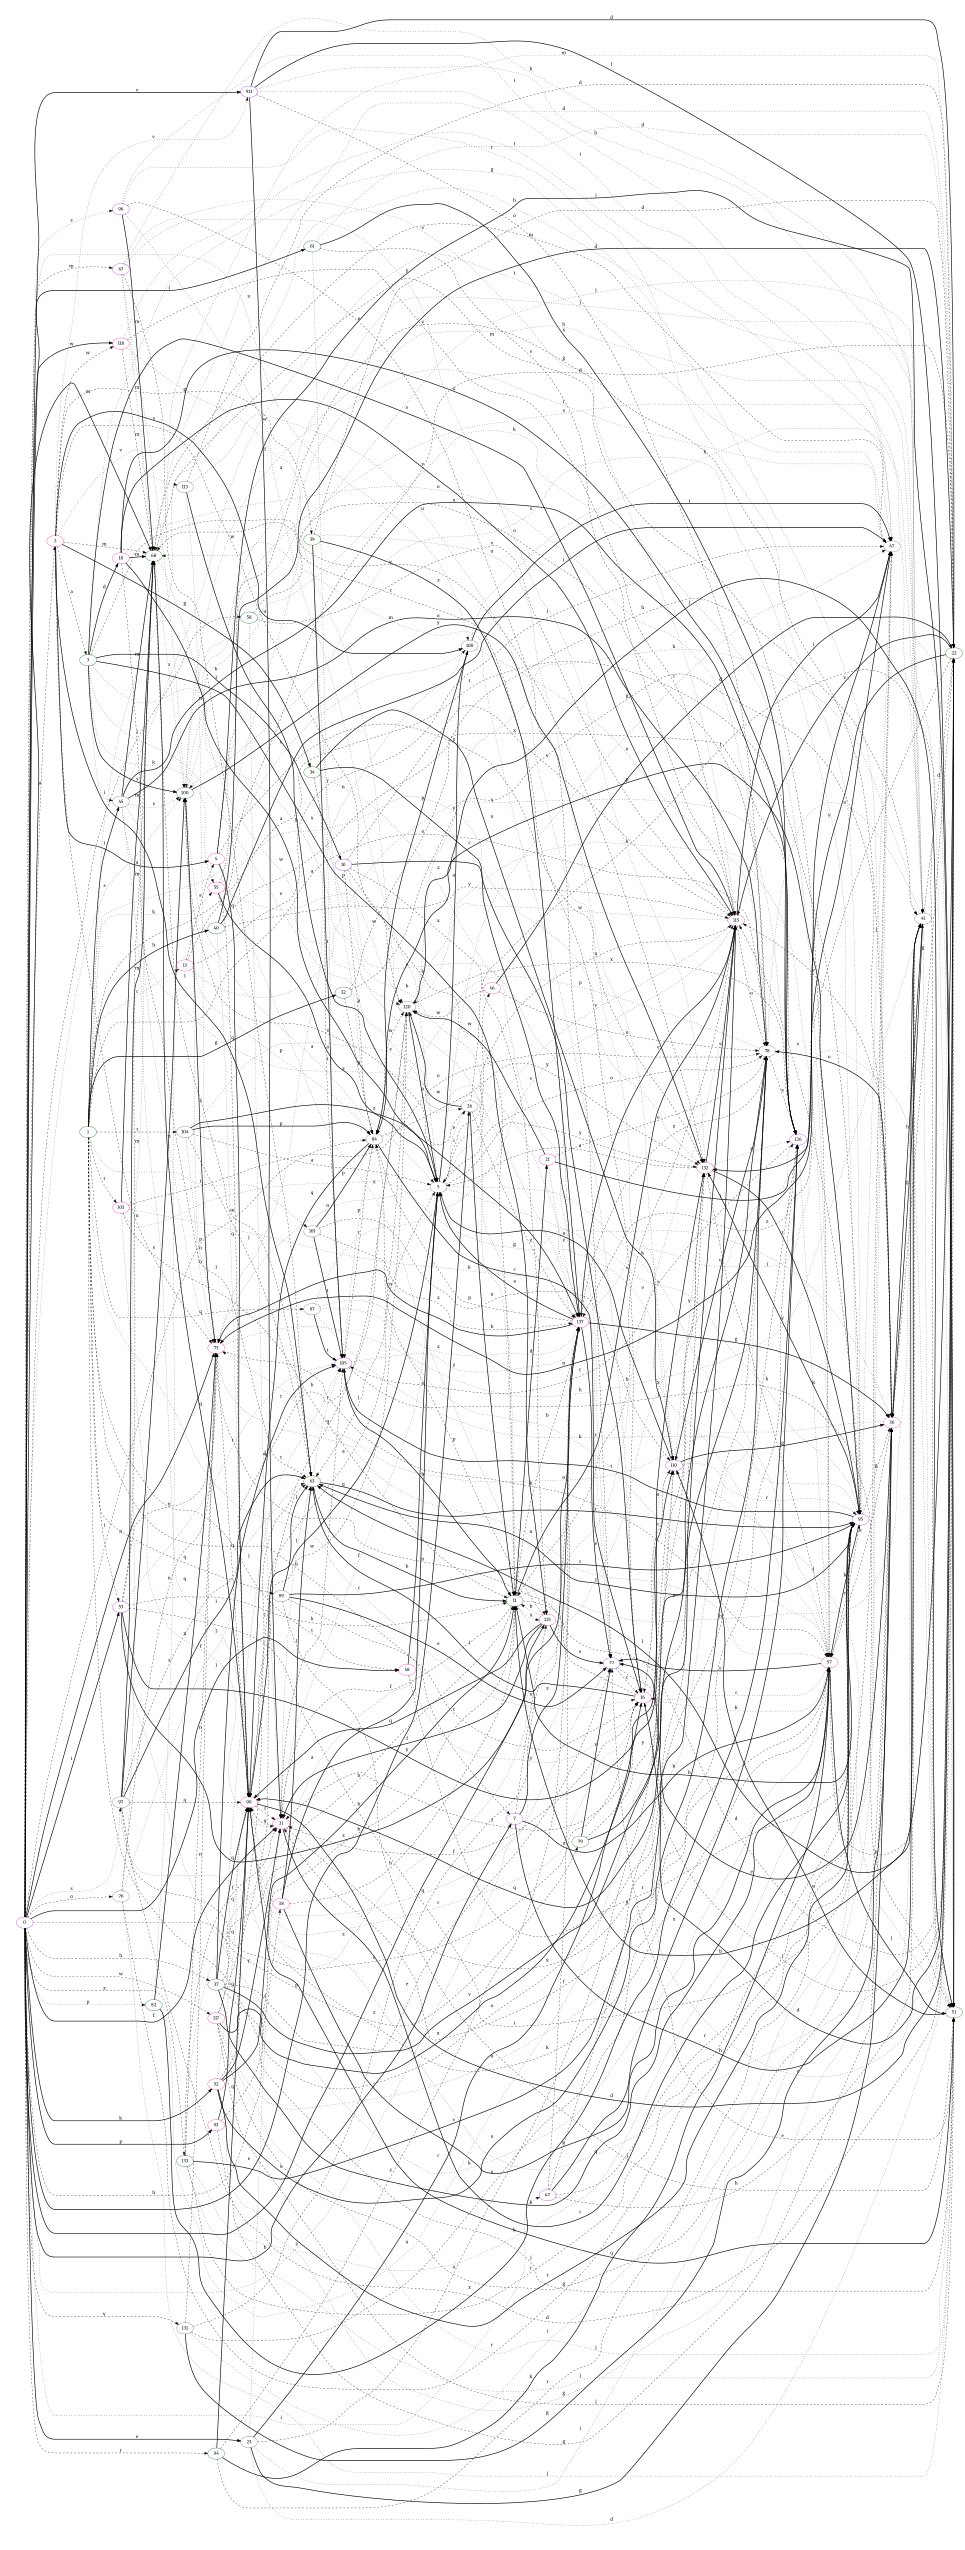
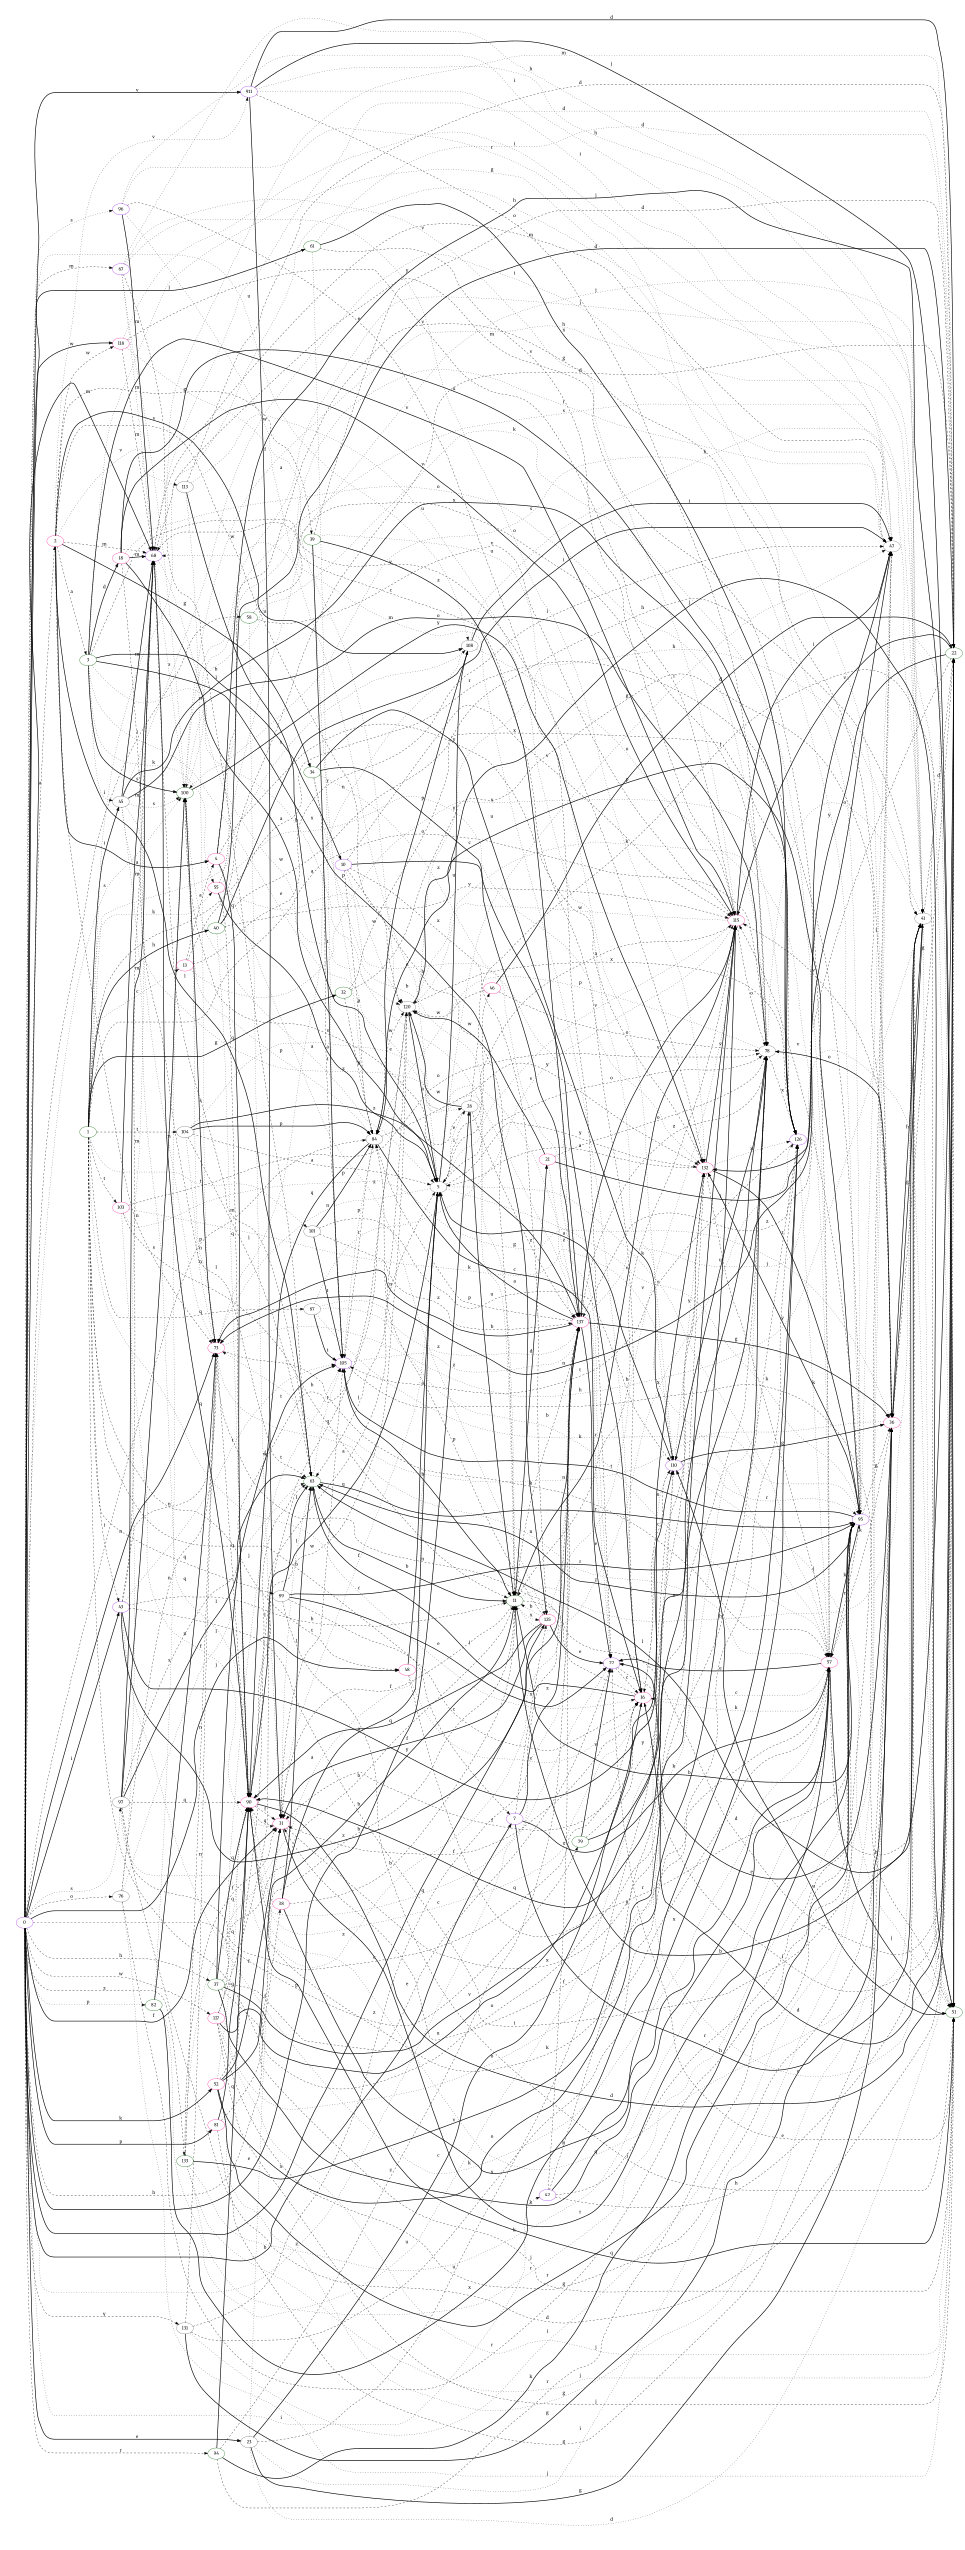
(154, 556) -> (154, 556)
(121, 1607) -> (121, 1607)
(648, 2150) -> (648, 2150)
